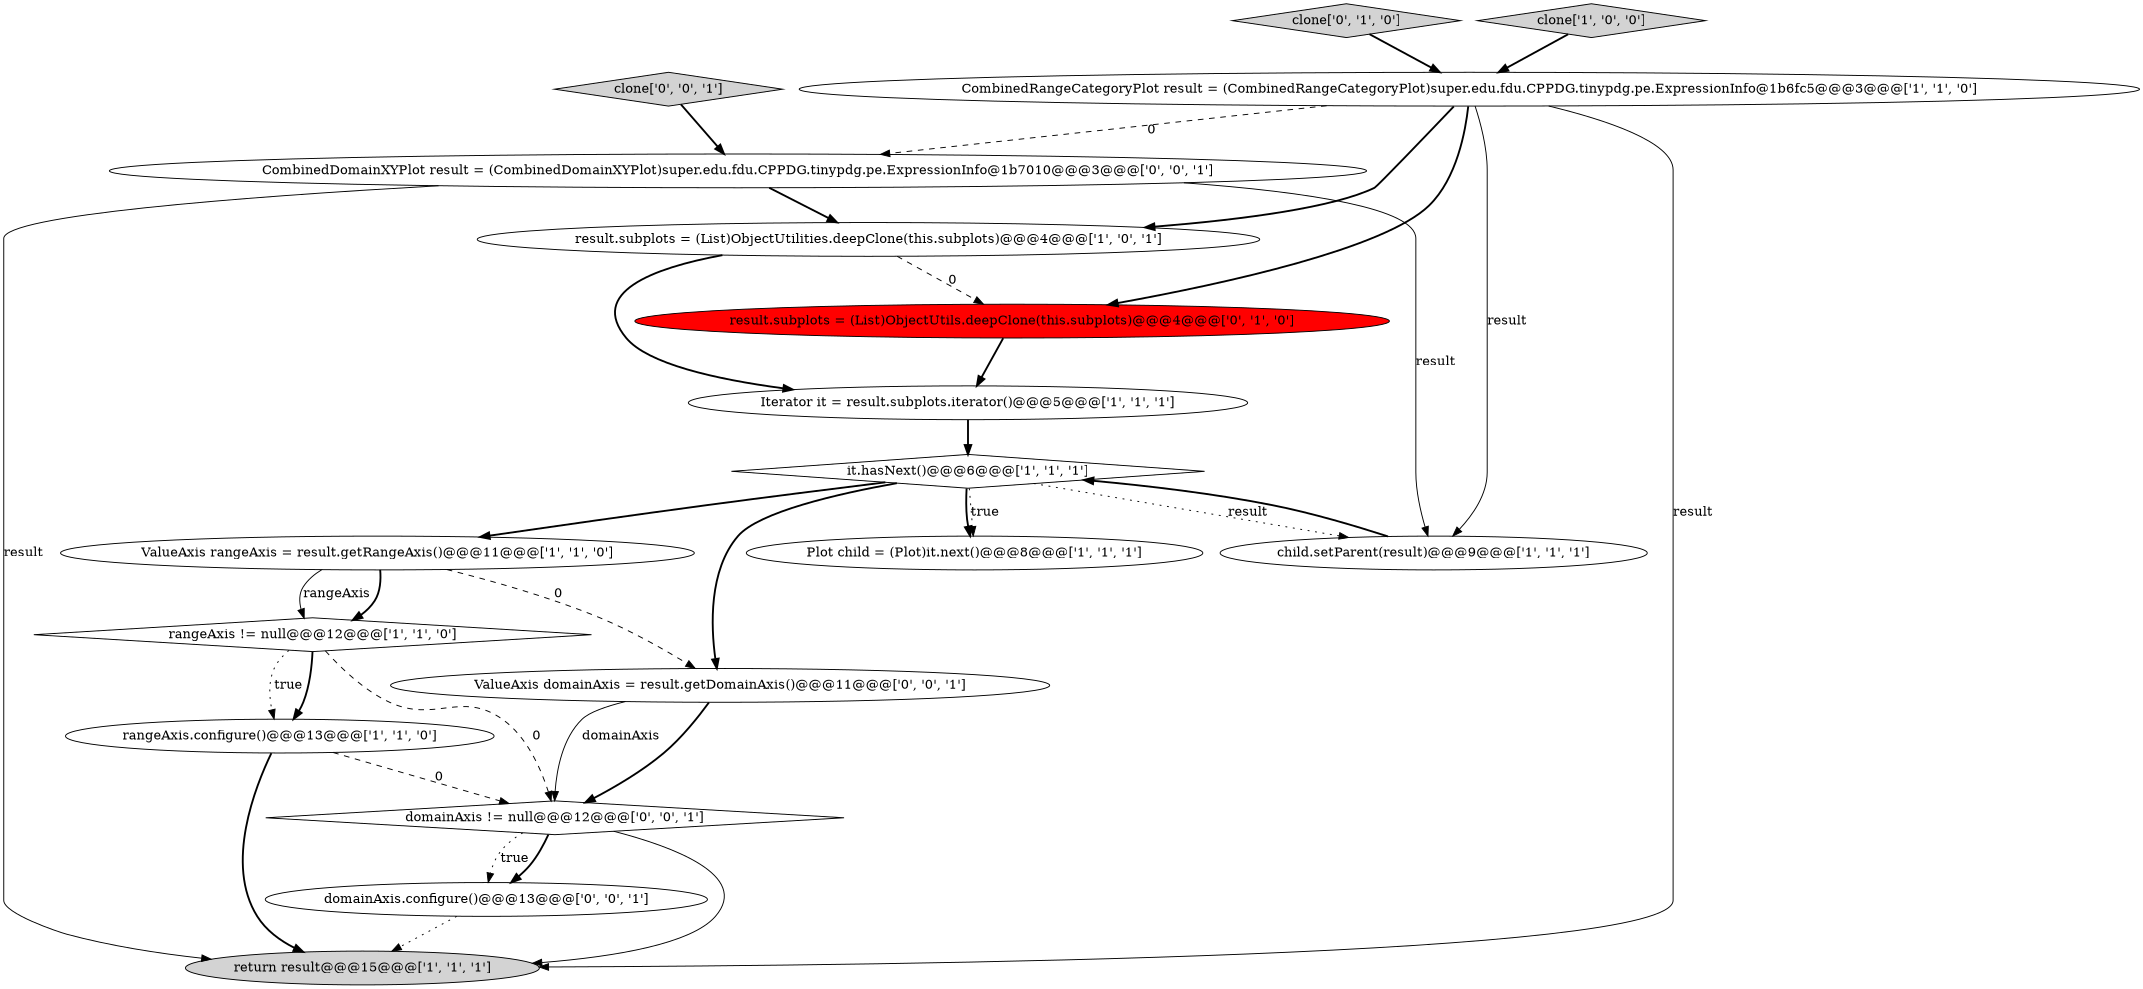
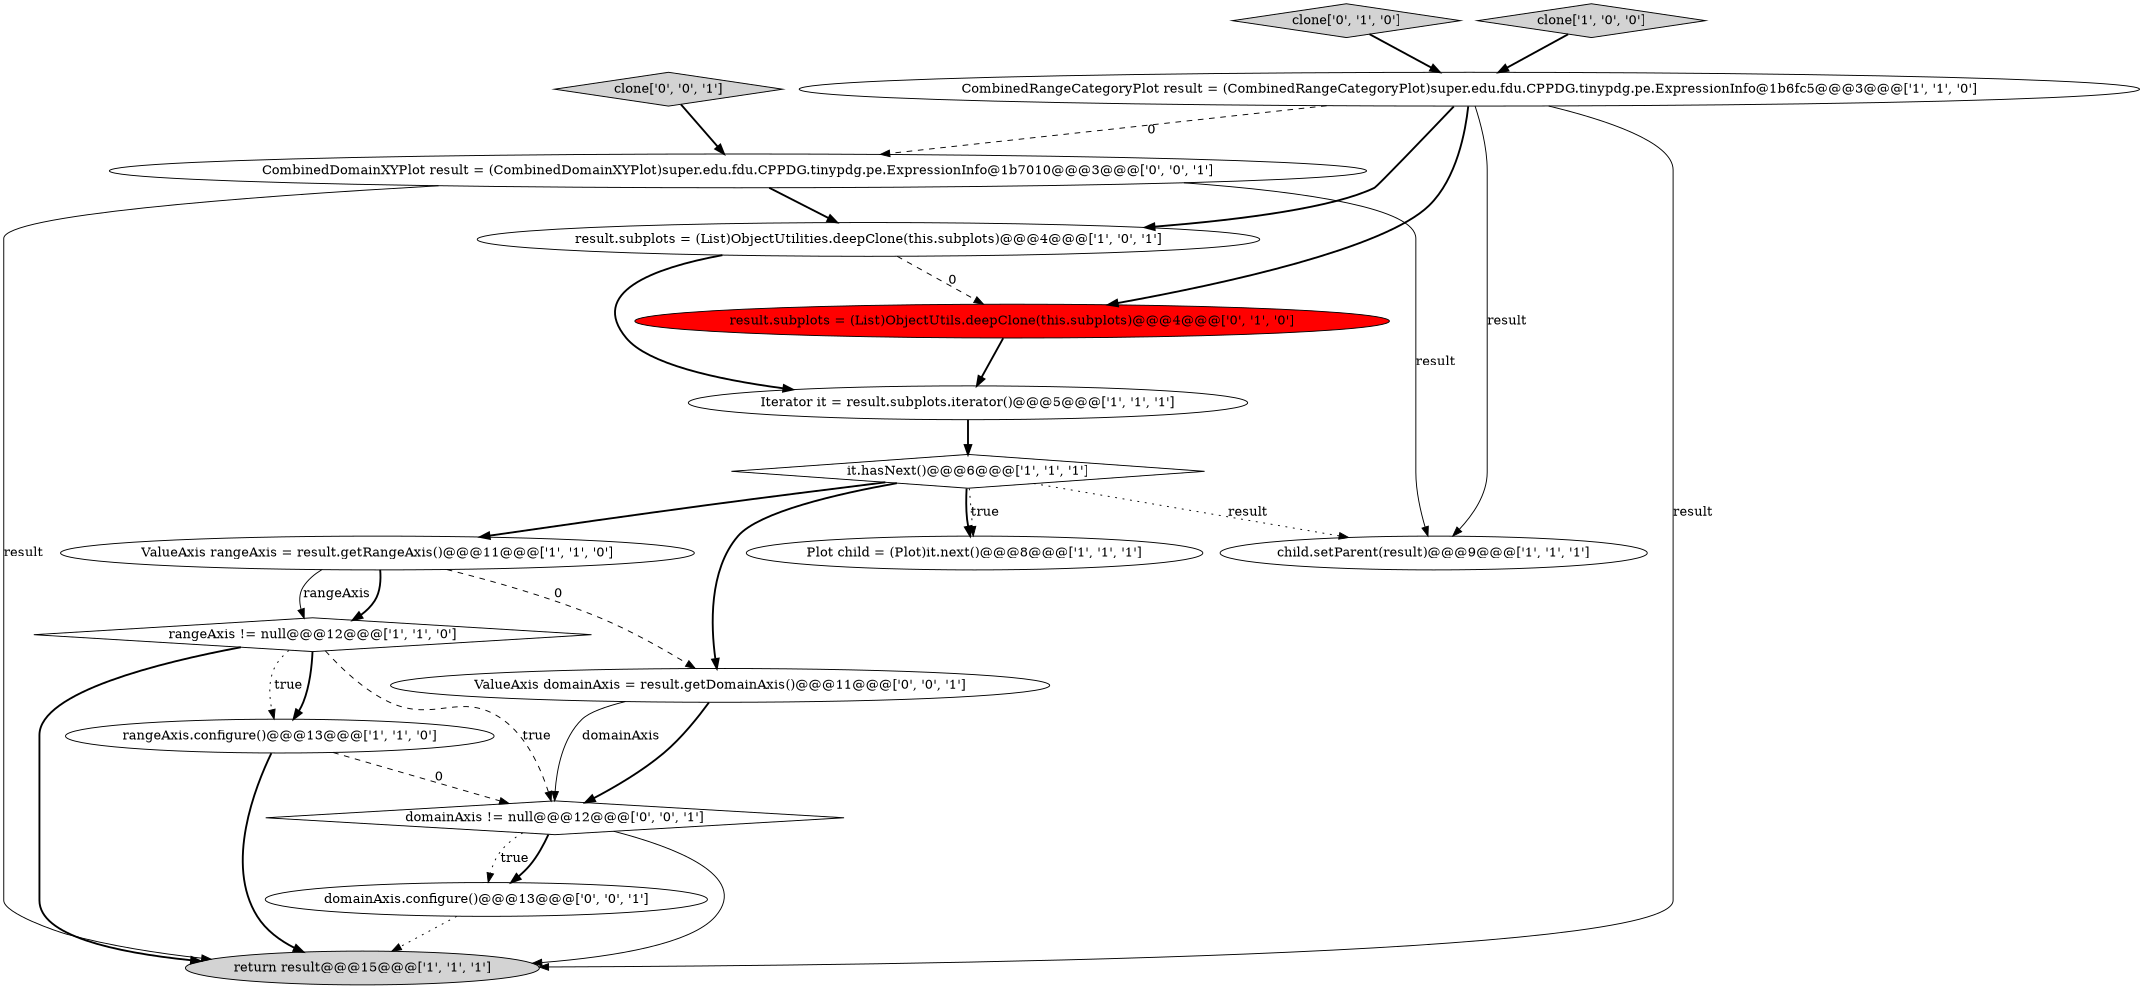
(1242, 500) -> none
(537, 736) -> (537, 736)
none -> (39, 790)
